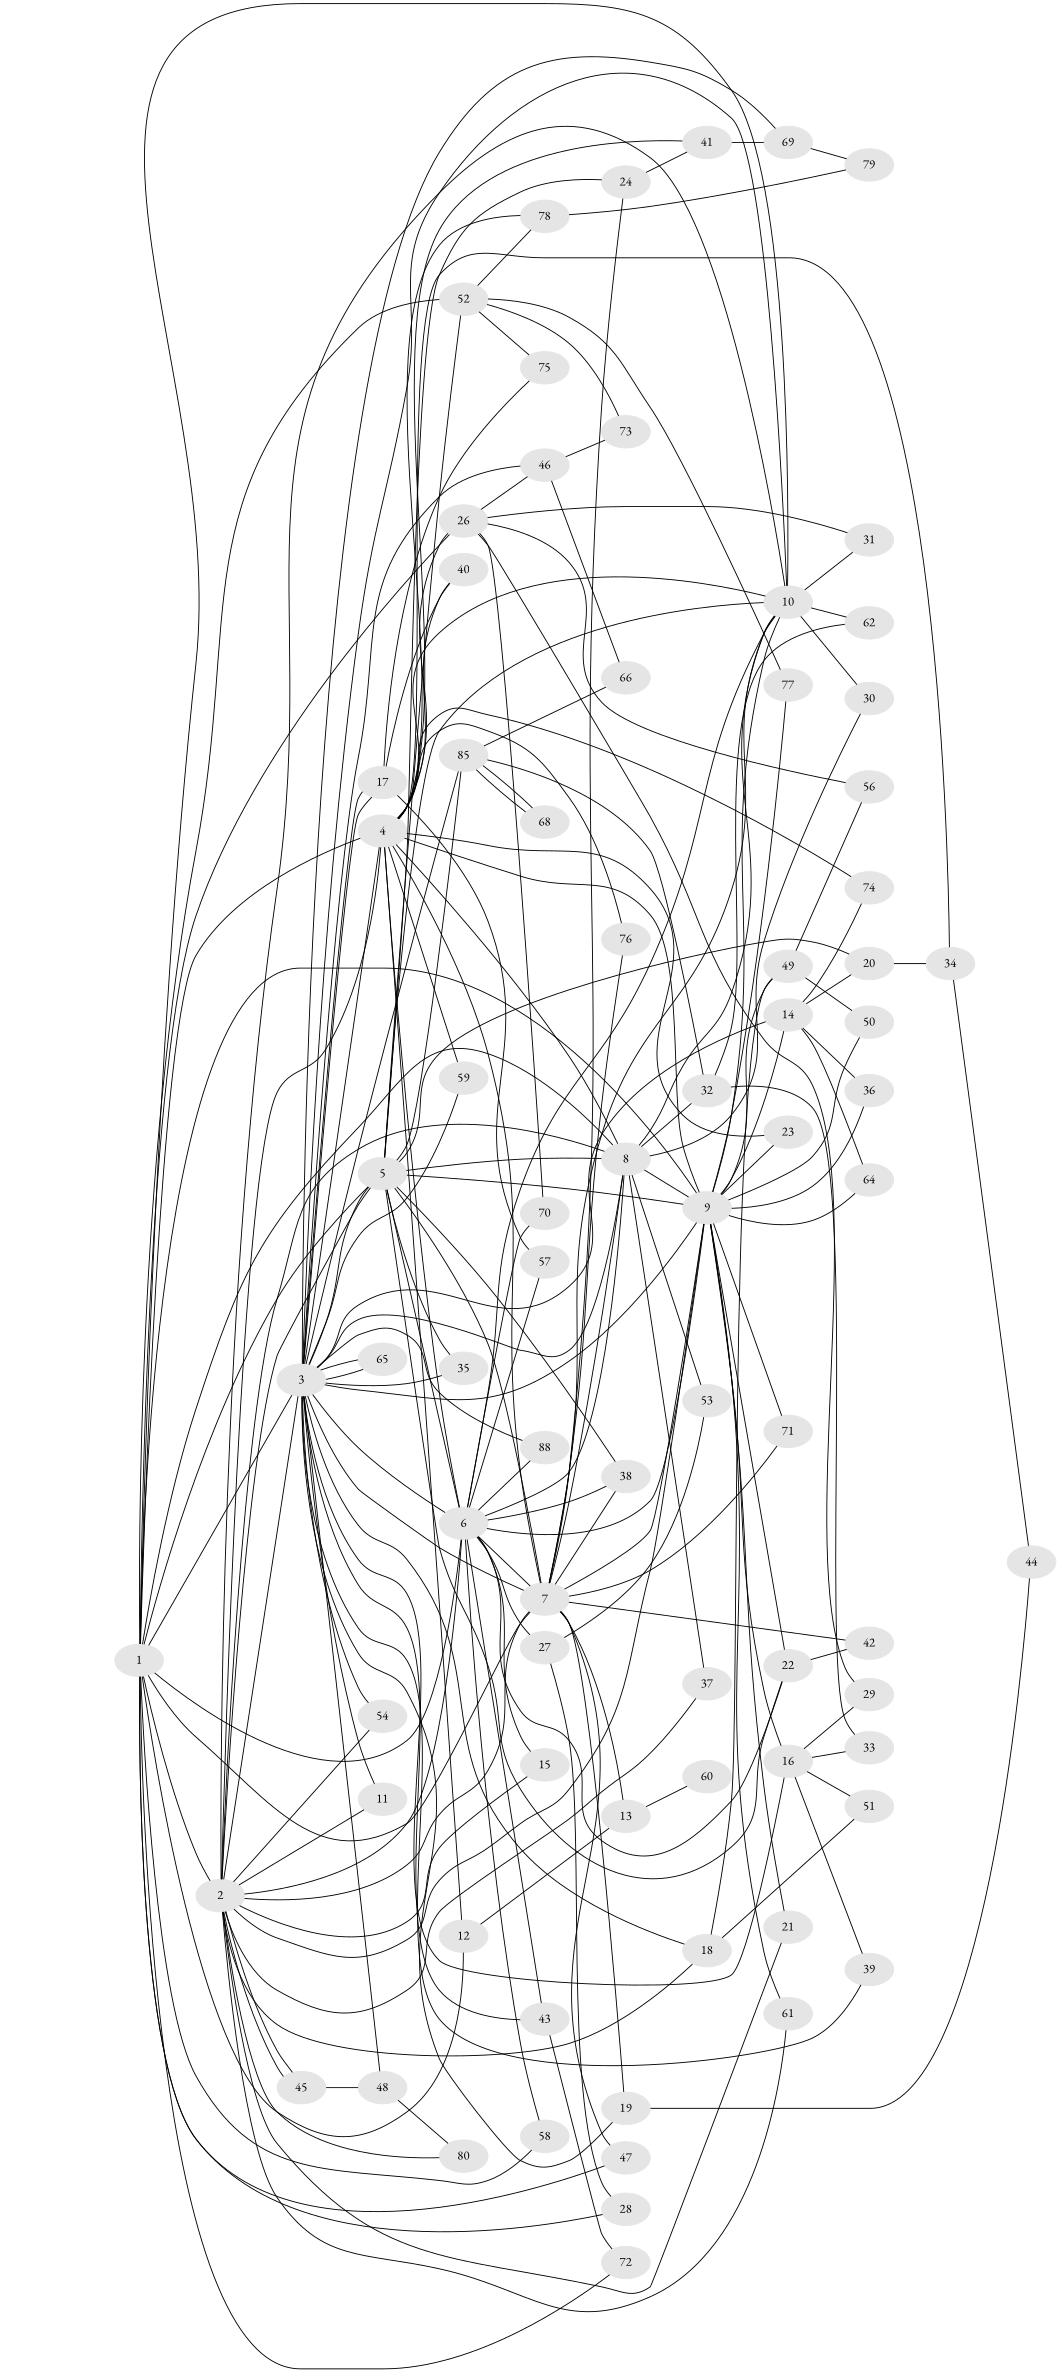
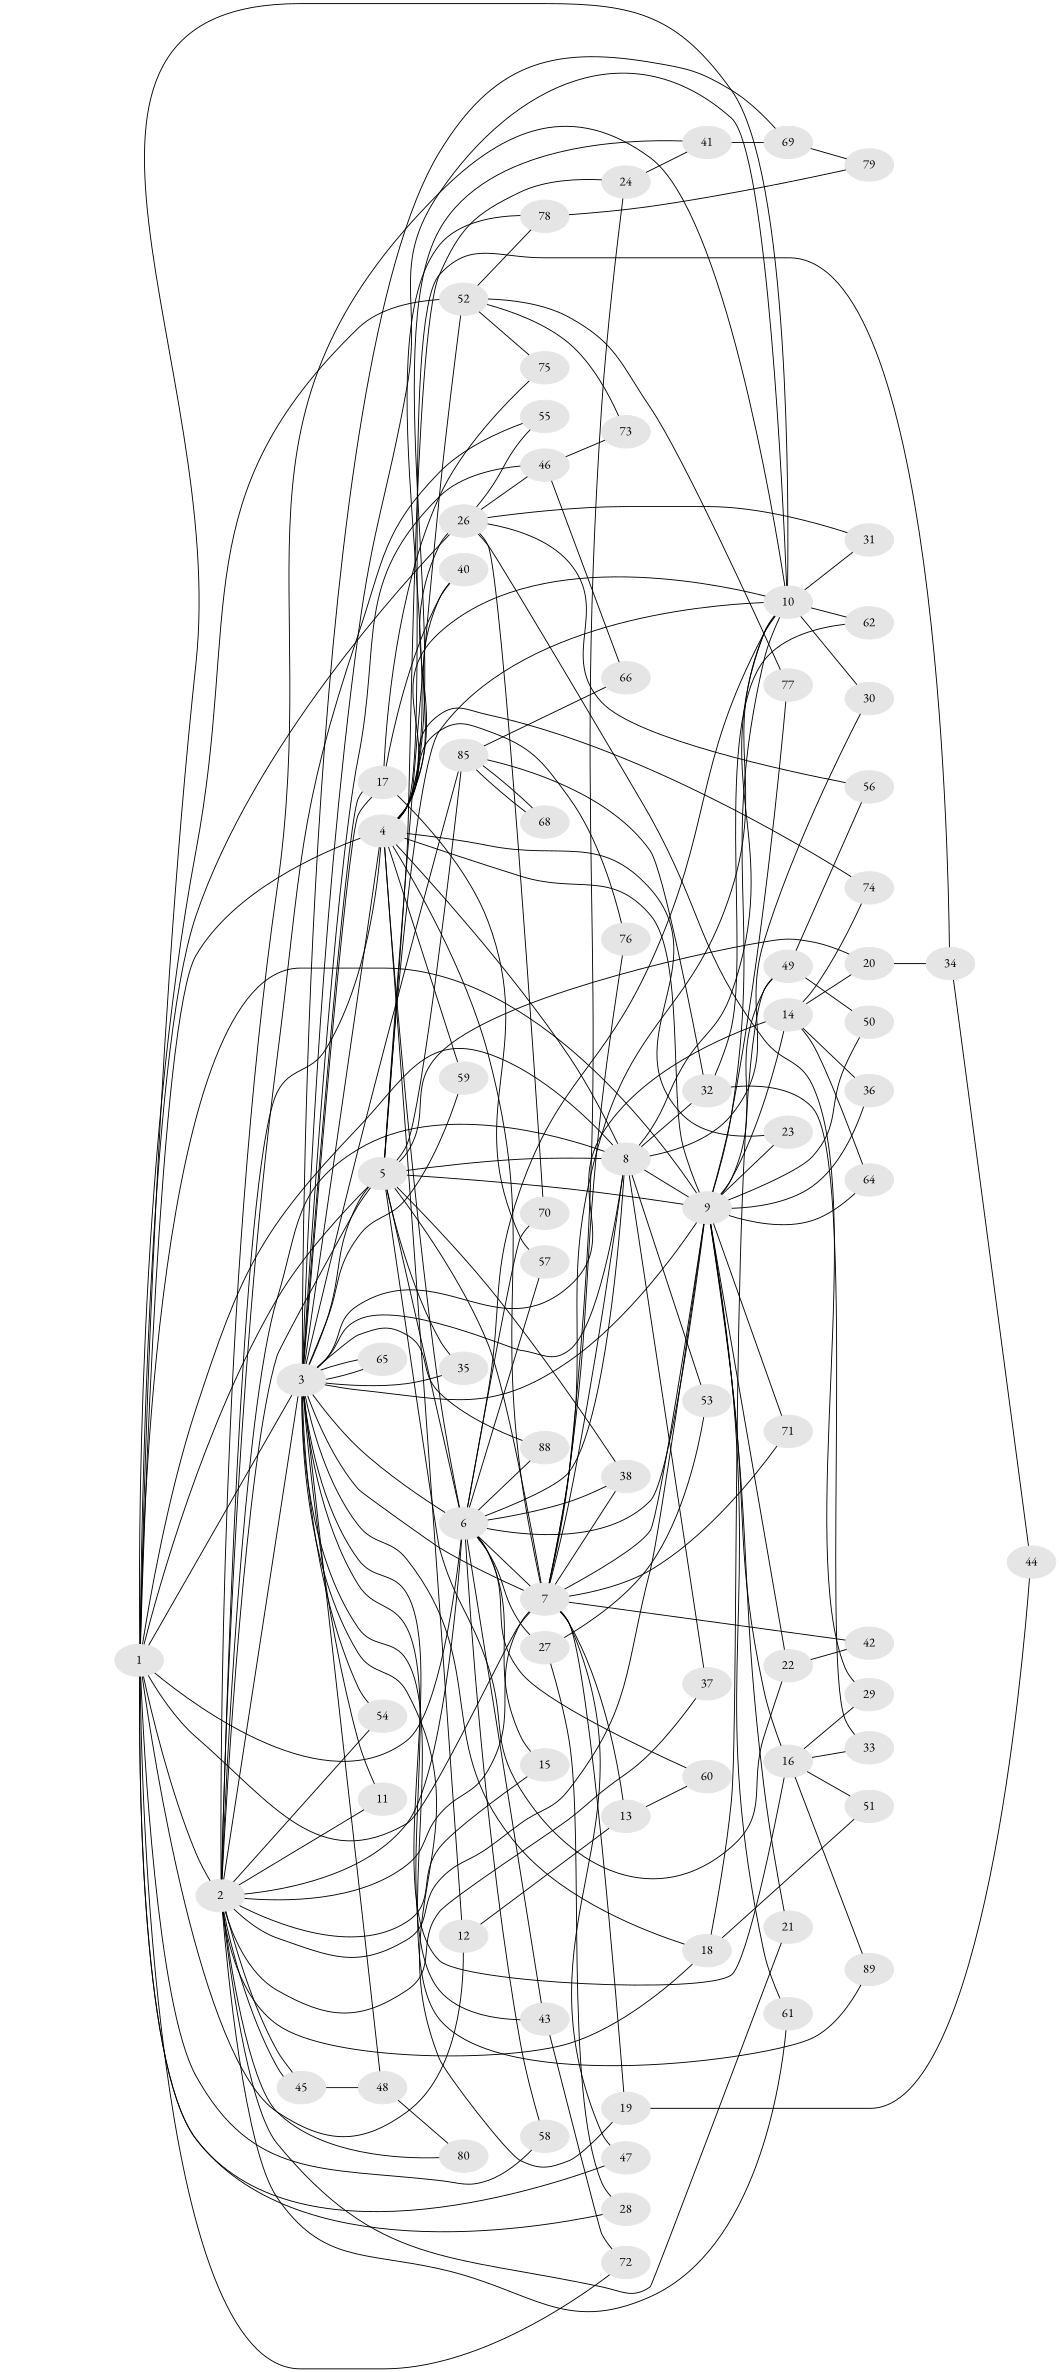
none -> (545, 416)
(582, 1797) -> (538, 1688)
(869, 1970) -> (869, 1970)
